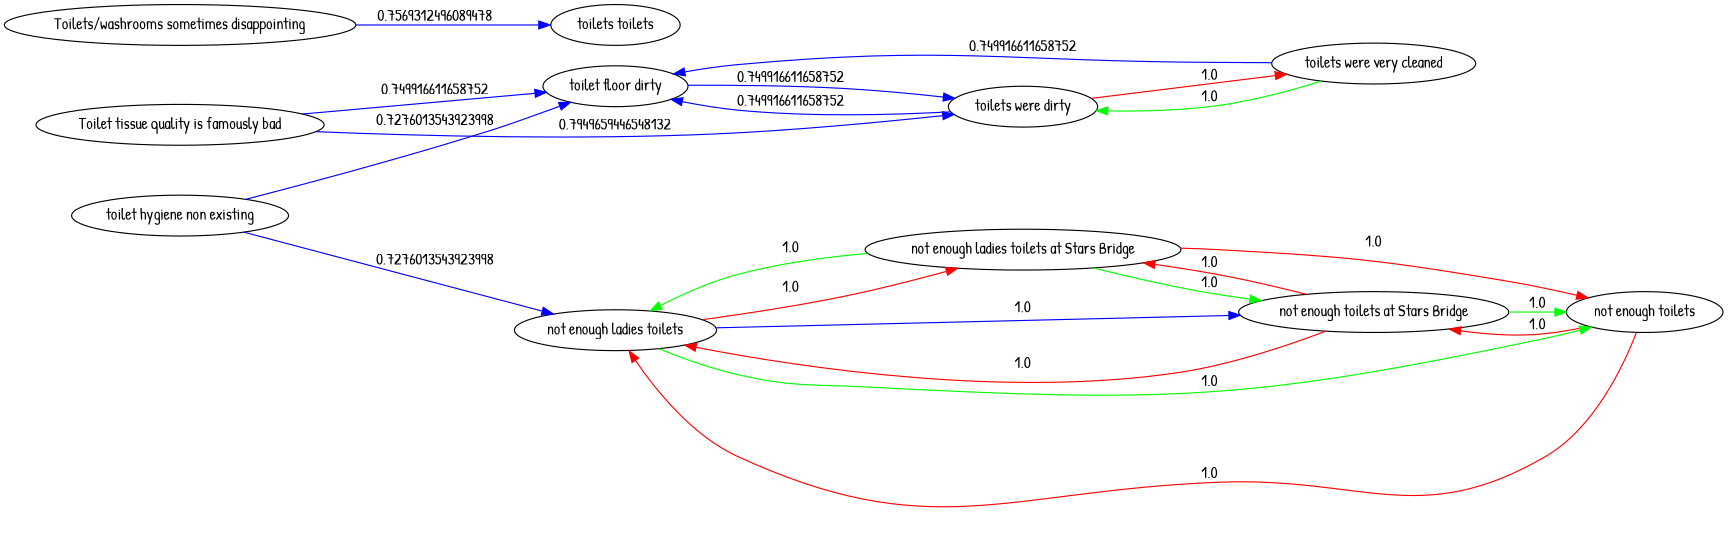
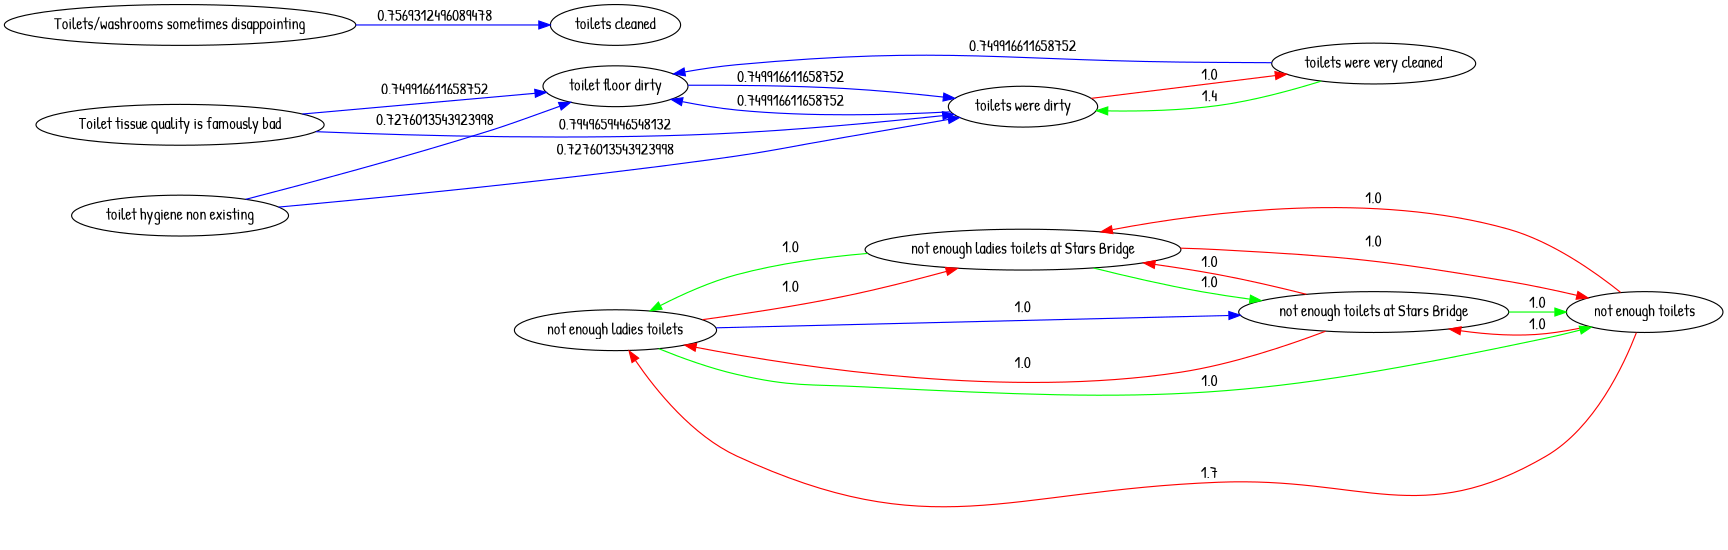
(615, 25) -> (615, 25)
(1210, 97) -> (1210, 97)
none -> (1375, 209)
(393, 272) -> (615, 172)
(1210, 474) -> (1210, 474)
